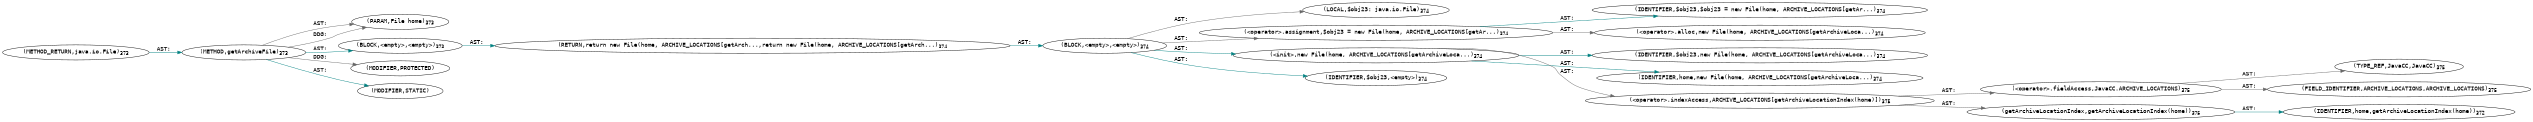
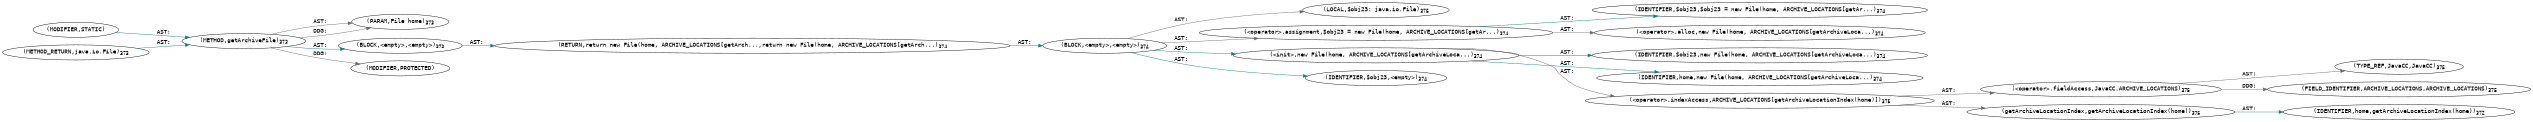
(1425, 9) -> (1425, 9)
(315, 74) -> (151, 35)
(2251, 86) -> (2251, 86)
